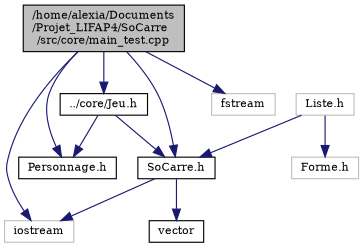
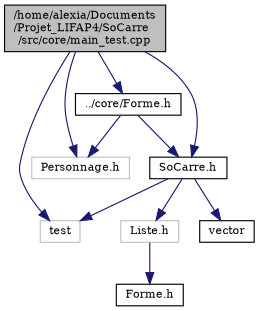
(104, 104) -> (128, 104)
(243, 104) -> none
(256, 134) -> (172, 195)
(68, 168) -> (81, 168)
(325, 168) -> (150, 295)
(39, 231) -> (60, 231)
